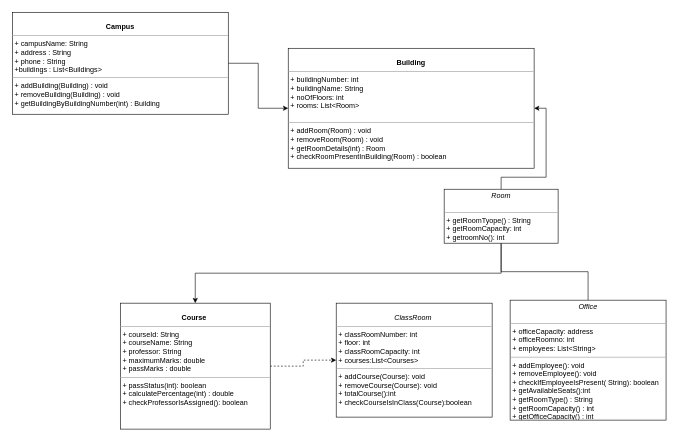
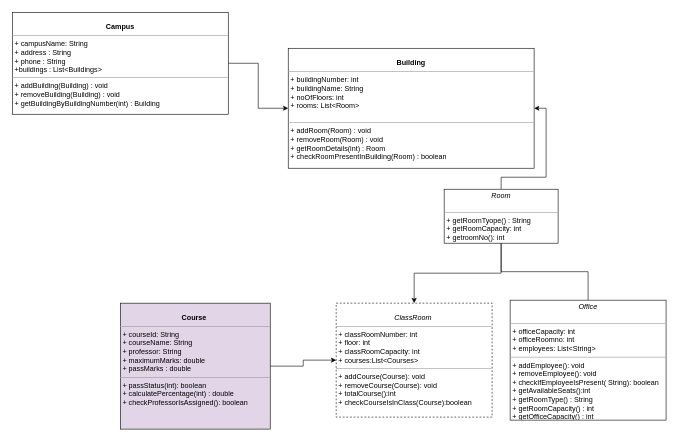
(195, 273) -> (414, 297)
(592, 348) -> (592, 348)
(414, 360) -> (414, 360)
(303, 365) -> (303, 365)
(195, 366) -> (195, 366)
